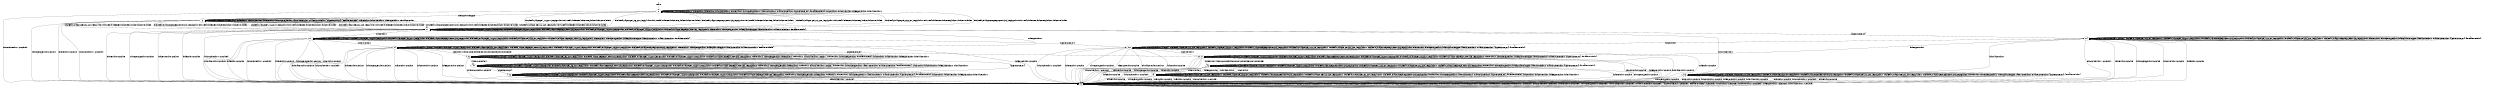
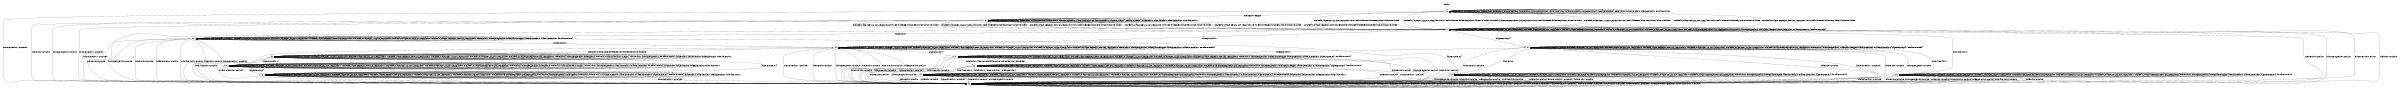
(1166, 51) -> none
